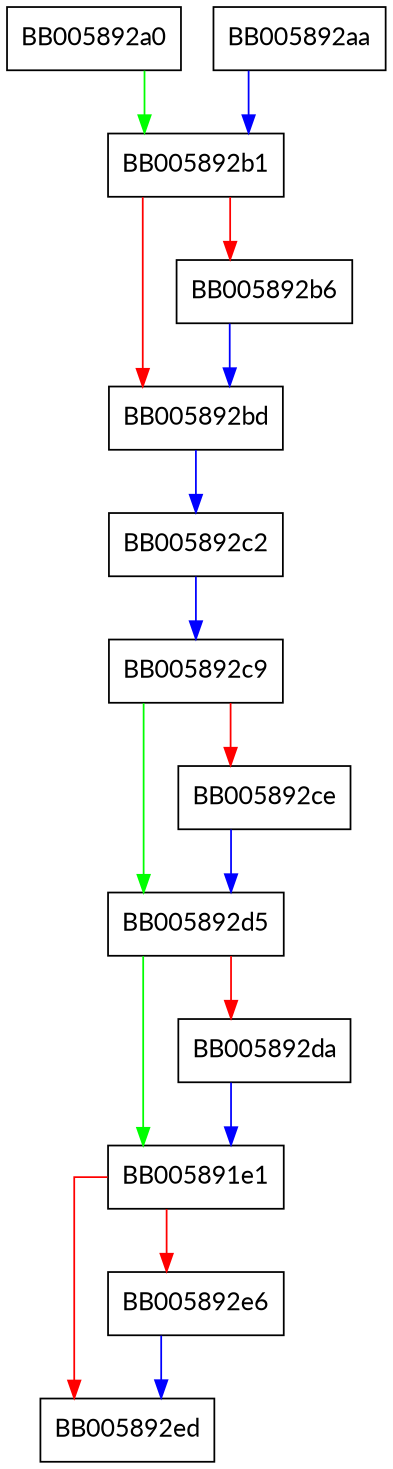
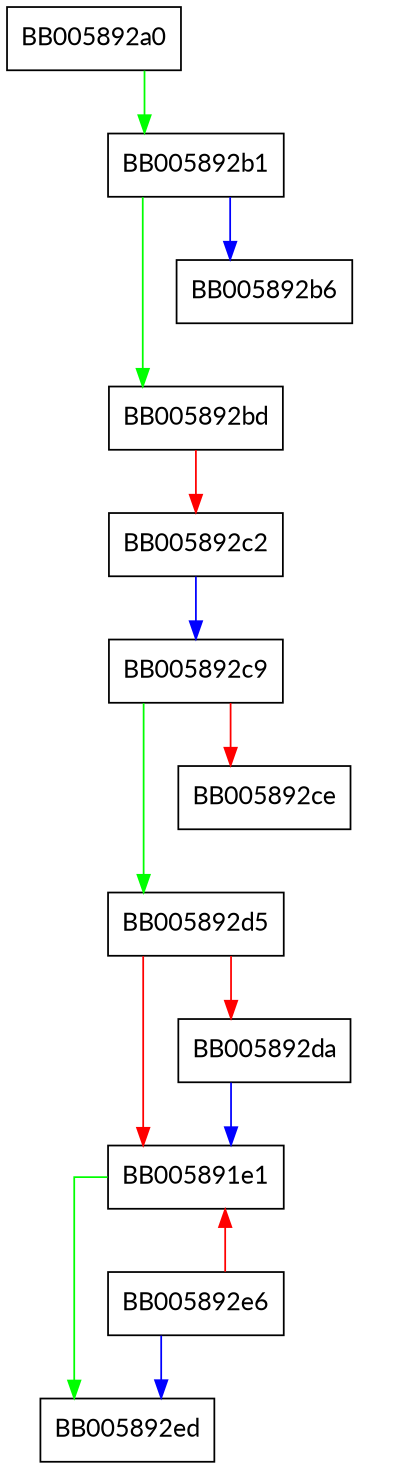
(300, 39) -> none
(230, 219) -> (230, 219)
(143, 283) -> (143, 283)
(230, 346) -> none
(196, 472) -> (196, 472)
(231, 852) -> none
(143, 1042) -> (143, 1042)
(167, 1231) -> (225, 1249)
(74, 1262) -> (74, 1262)
